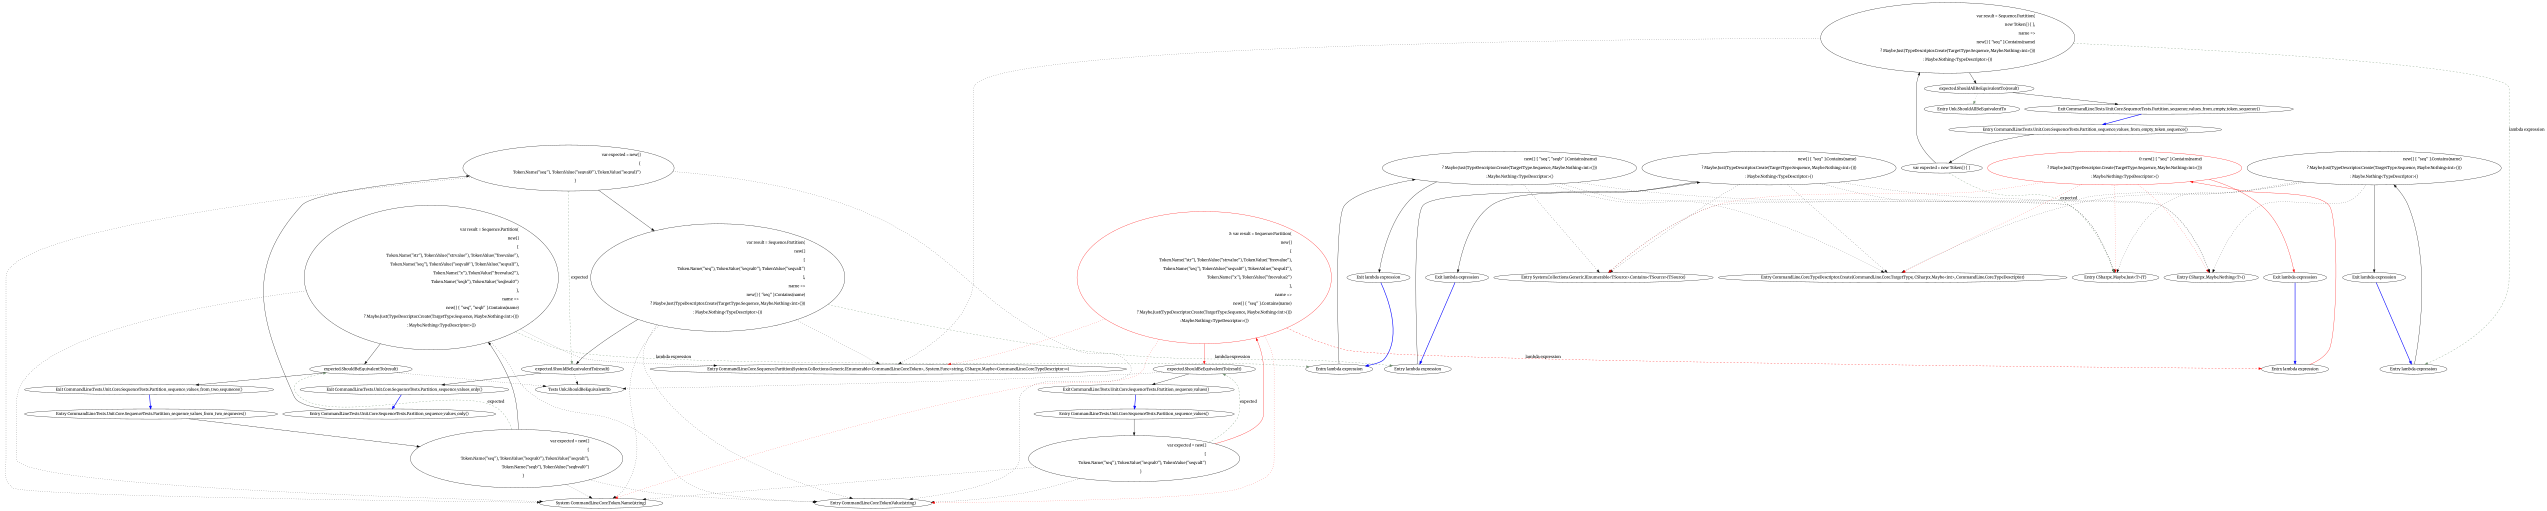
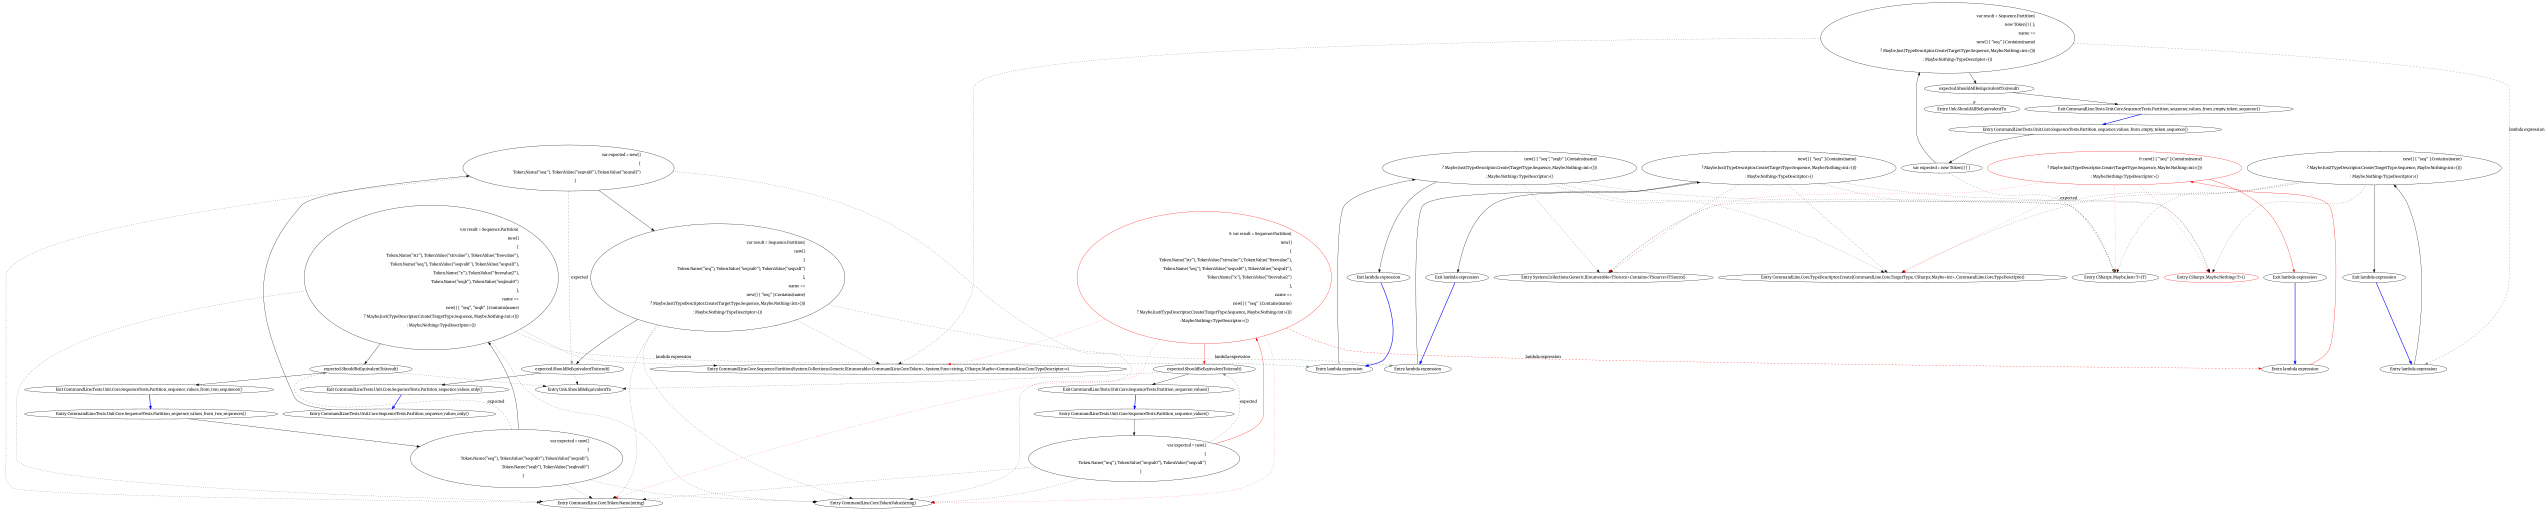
(2211, 278) -> (2211, 278)
(579, 390) -> (579, 390)
(601, 503) -> (601, 503)
